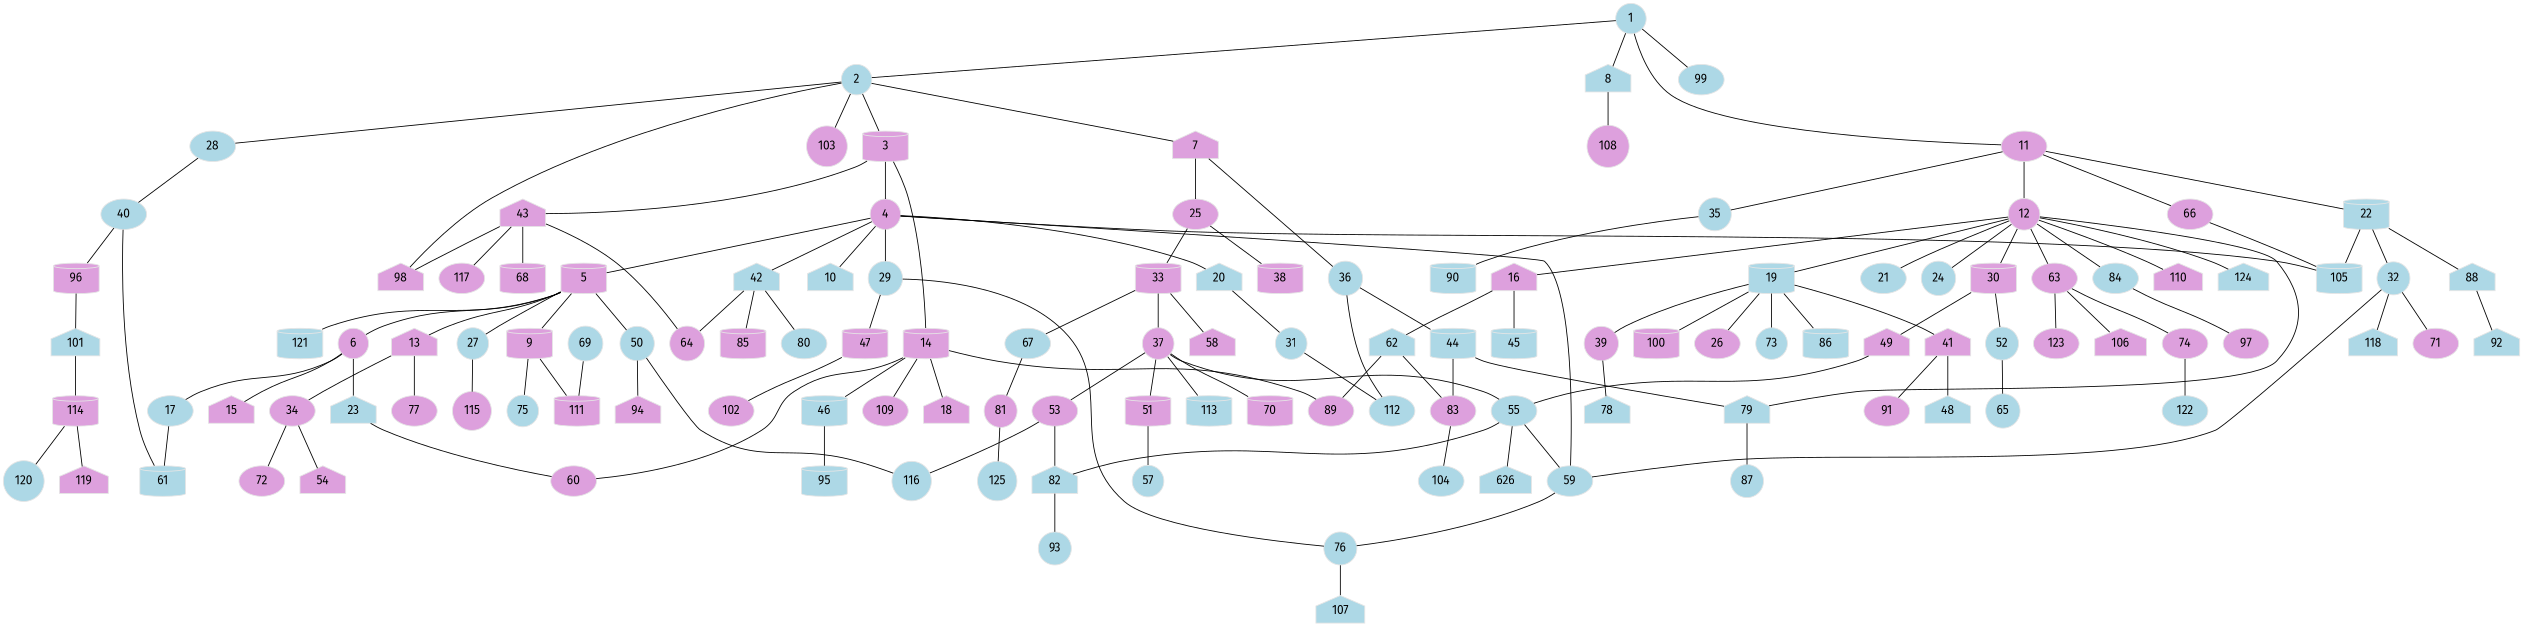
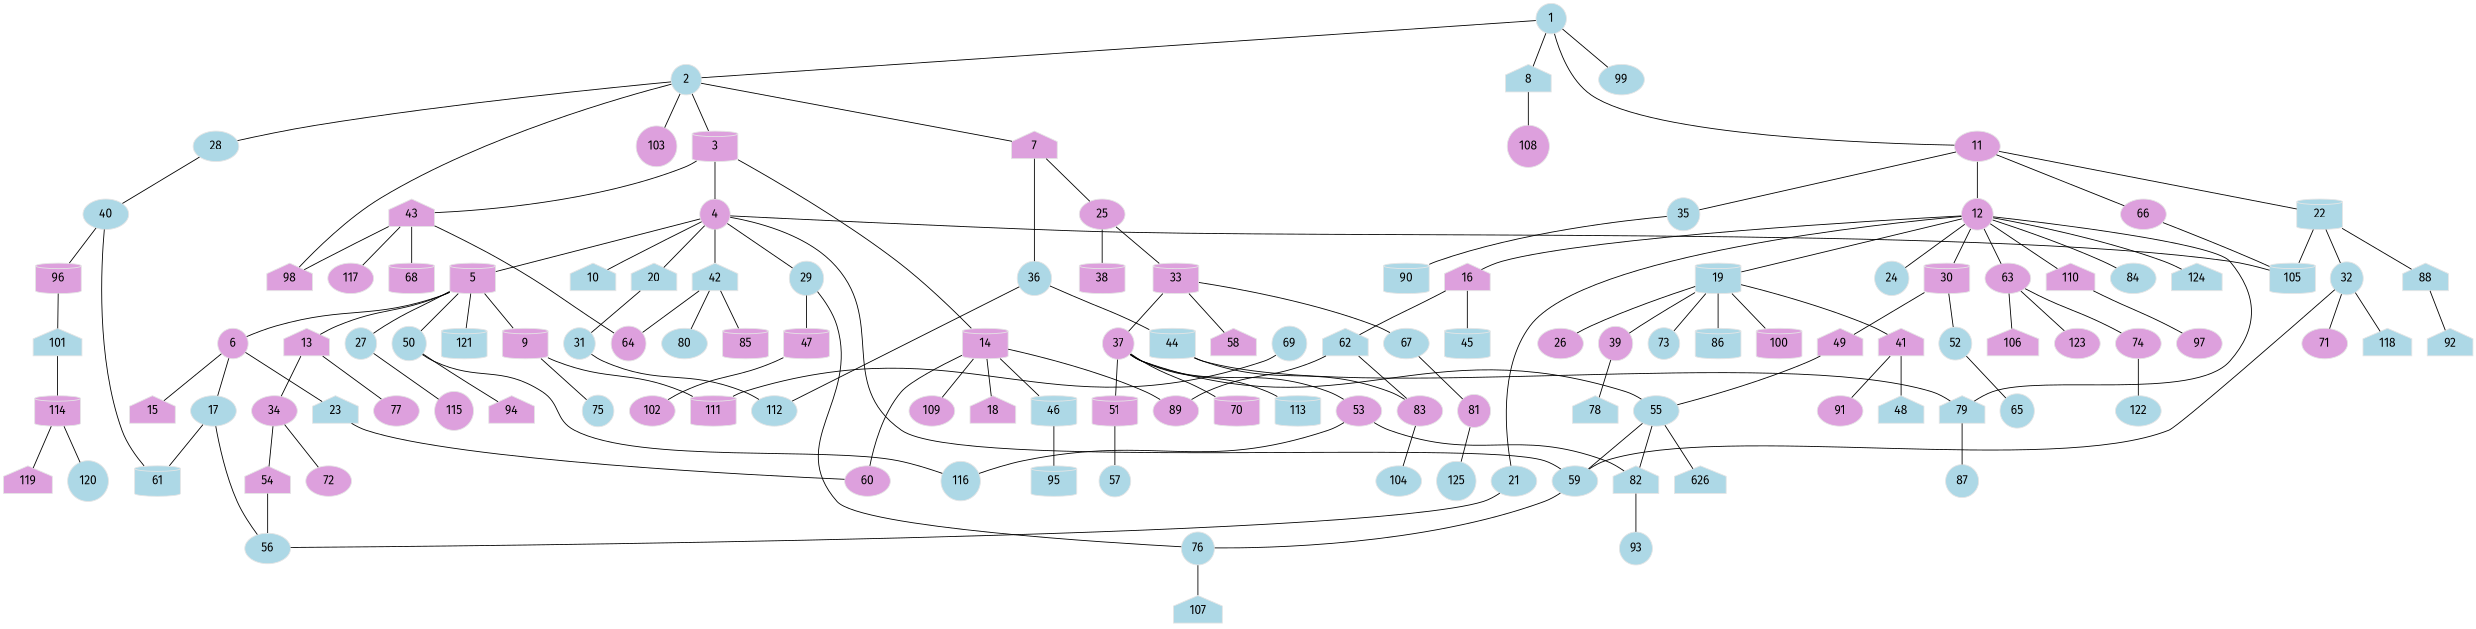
(2181, 311) -> (2138, 311)
none -> (268, 548)
